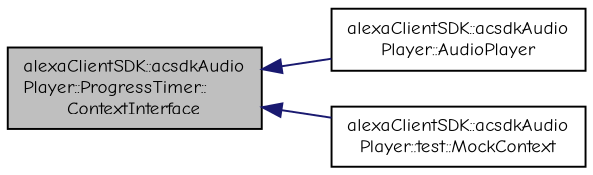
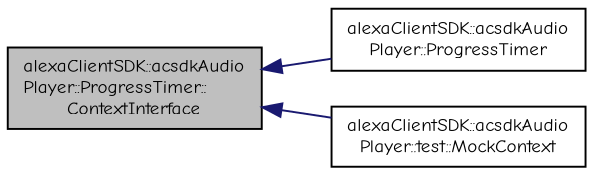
(459, 40) -> (459, 40)
